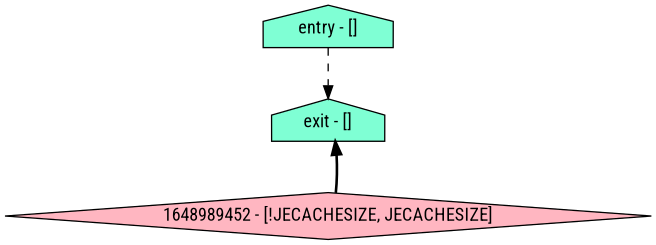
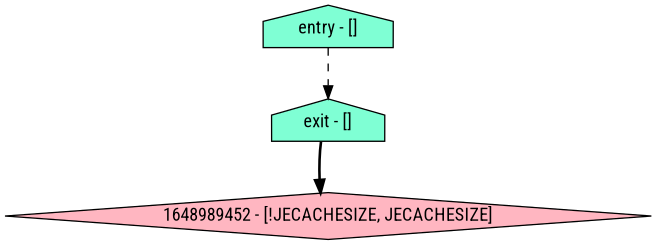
(337, 174) -> (320, 161)
